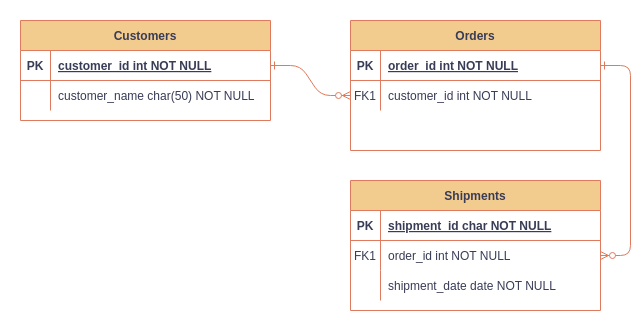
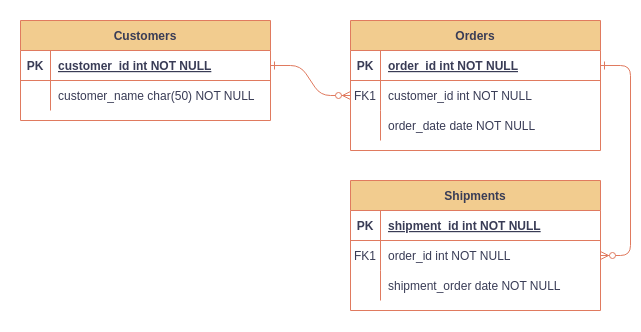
none -> (491, 126)
(466, 226) -> (461, 226)
(472, 286) -> (476, 286)
